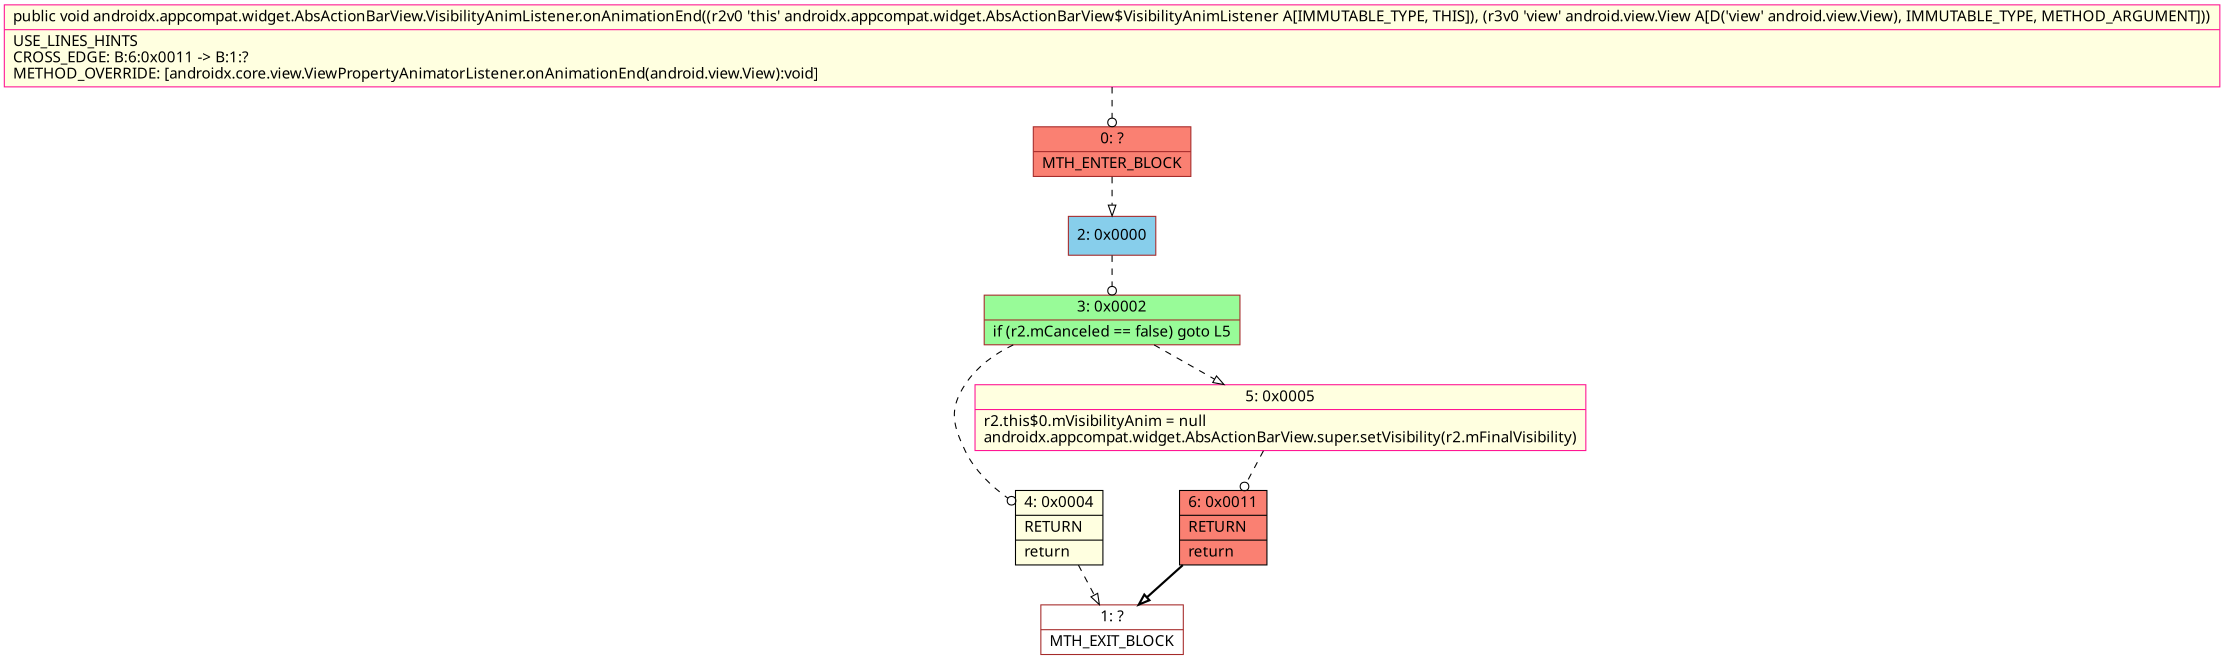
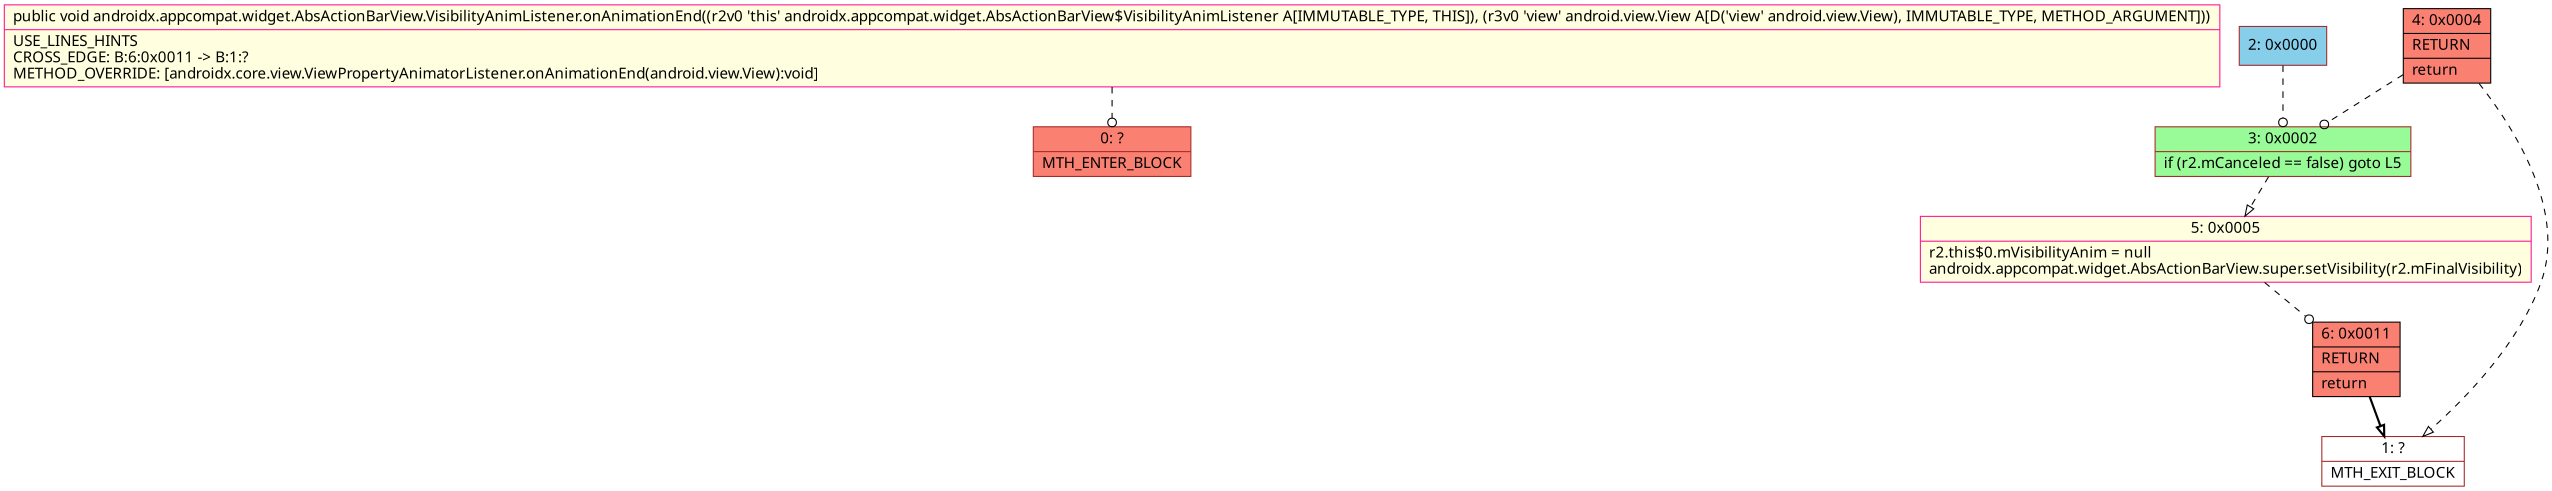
(1112, 191) -> none
(955, 418) -> (2366, 98)
(1059, 528) -> (2447, 46)
